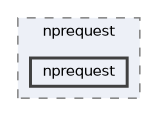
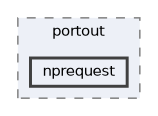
(79, 32) -> (79, 32)
